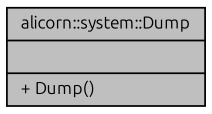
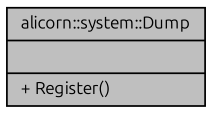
(58, 89) -> (65, 89)
